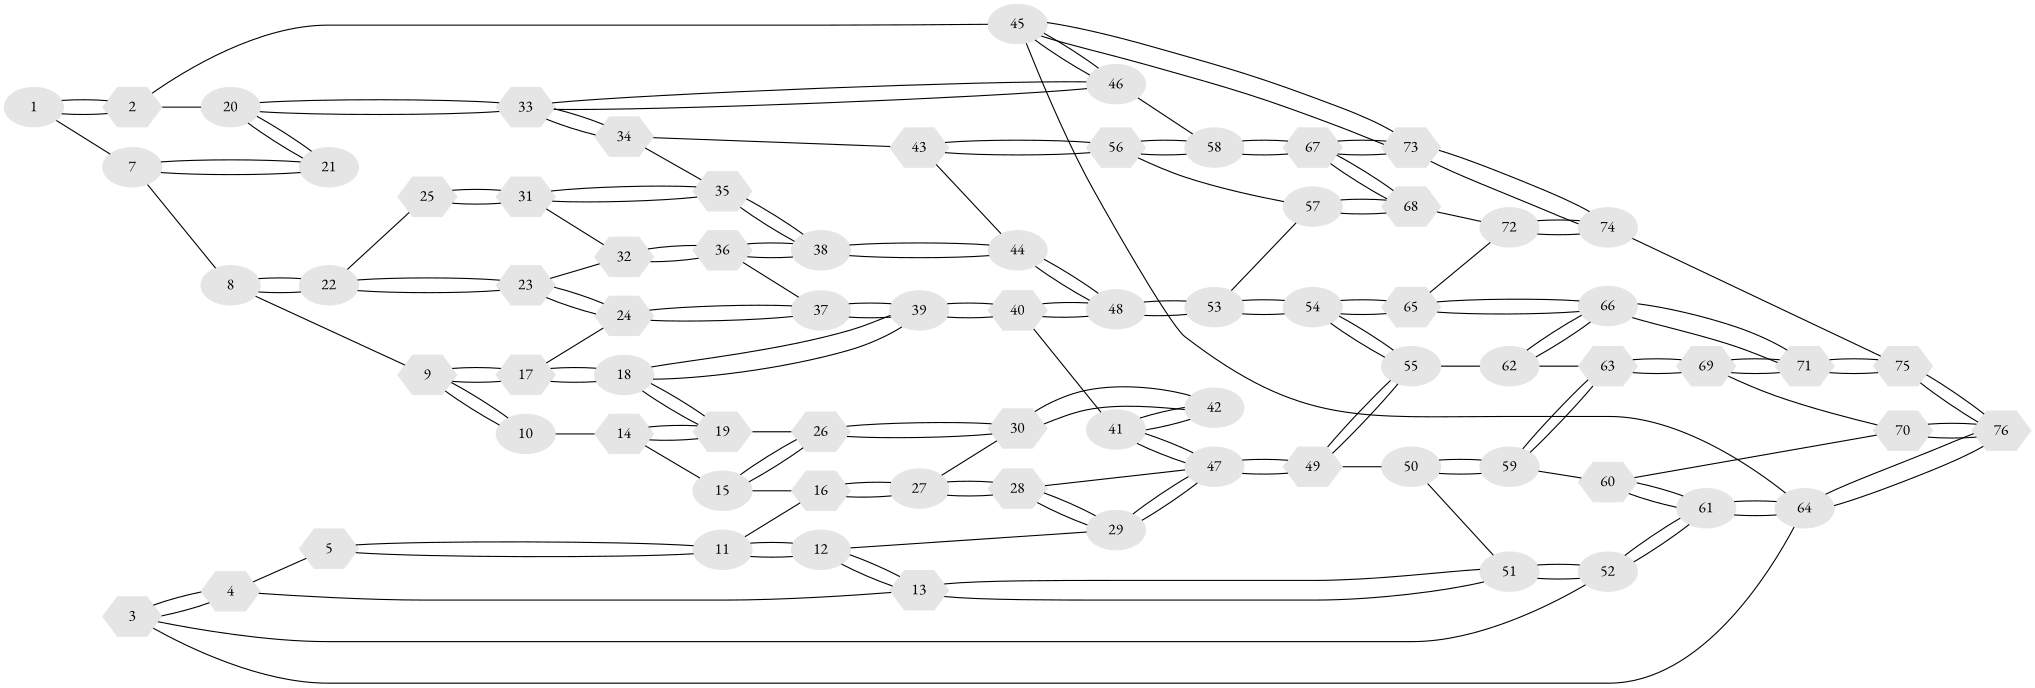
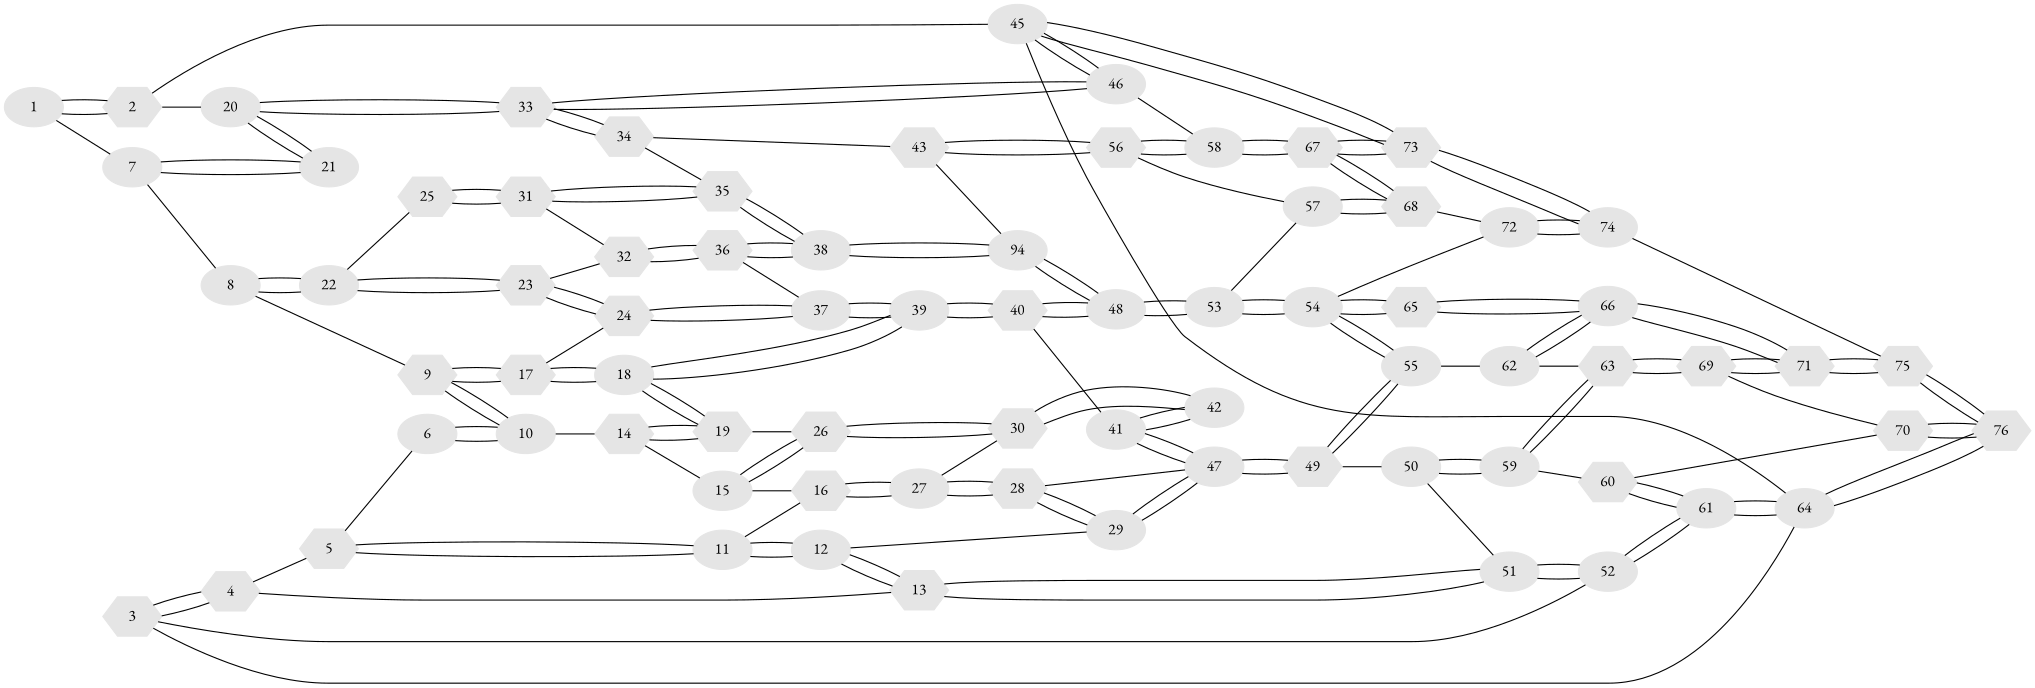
(1018, 250) -> (1018, 250)
(1460, 267) -> (1410, 266)
none -> (427, 434)
